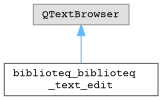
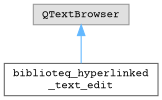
(81, 80) -> (81, 80)
